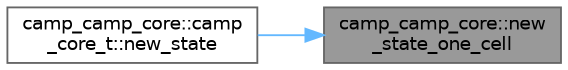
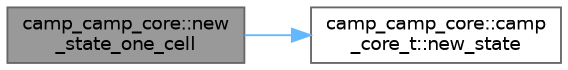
(281, 35) -> (268, 35)
